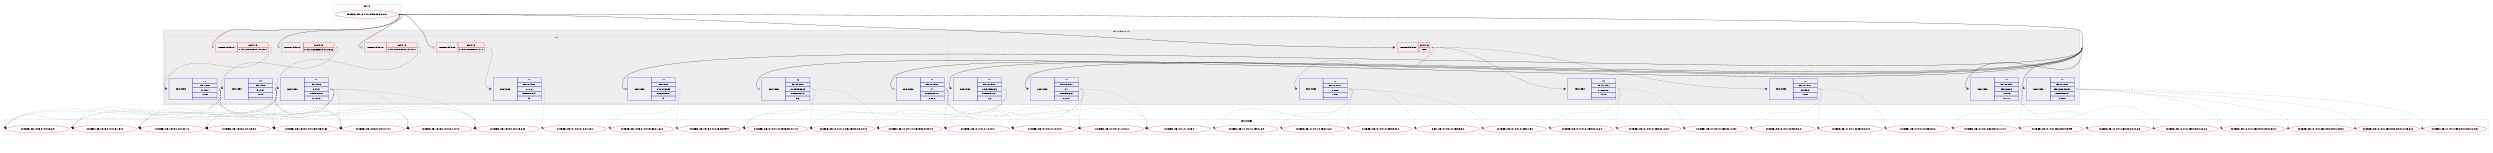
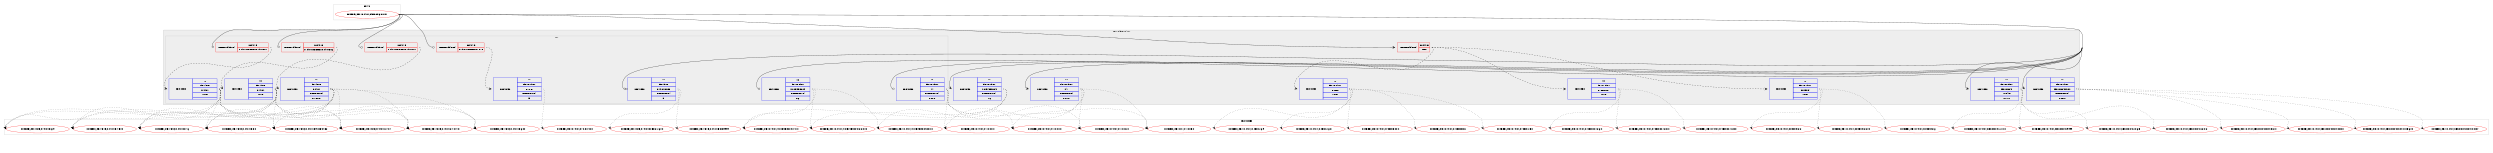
(1448, 129) -> (1448, 129)
